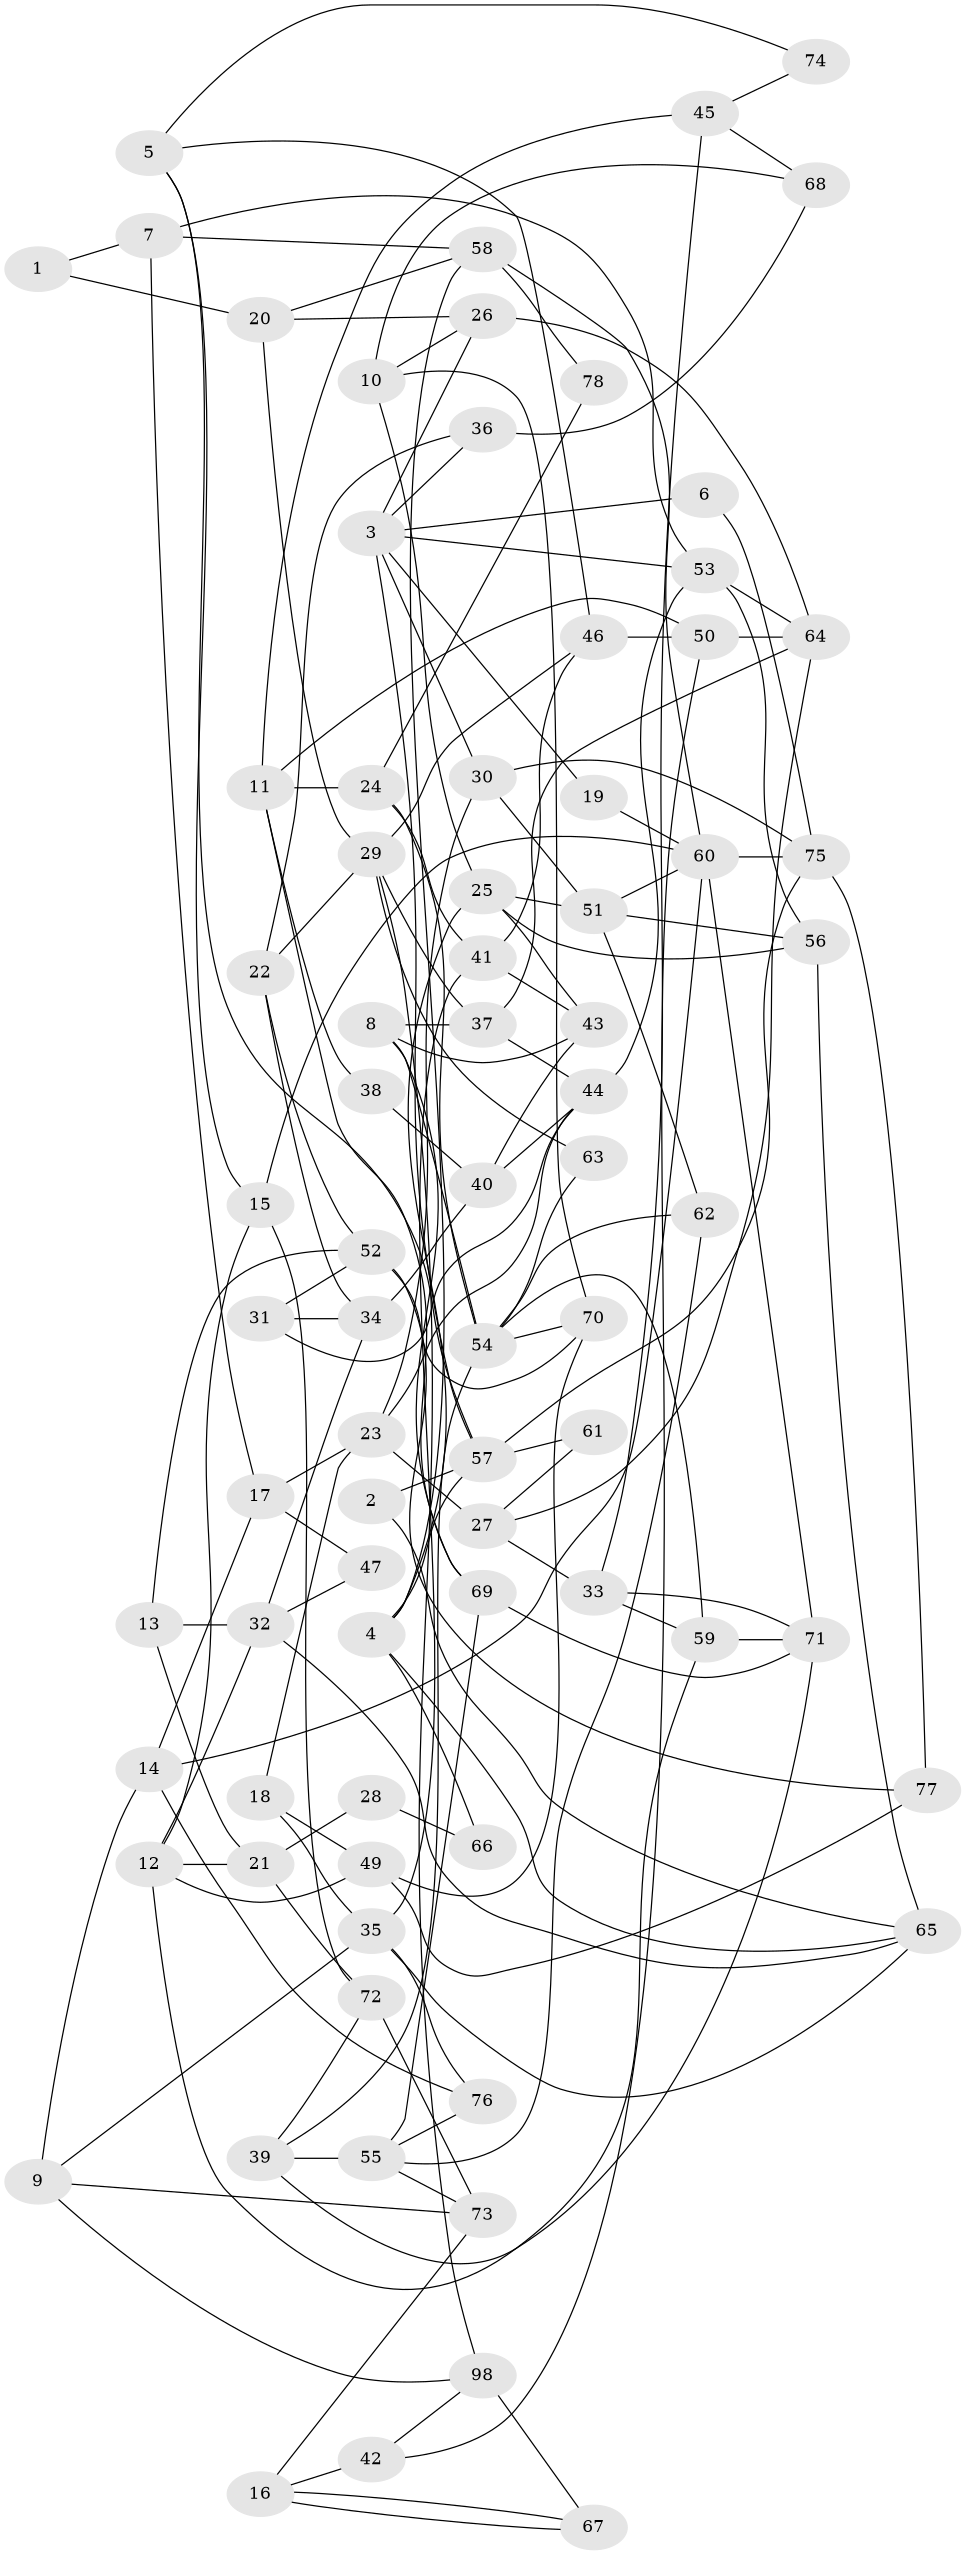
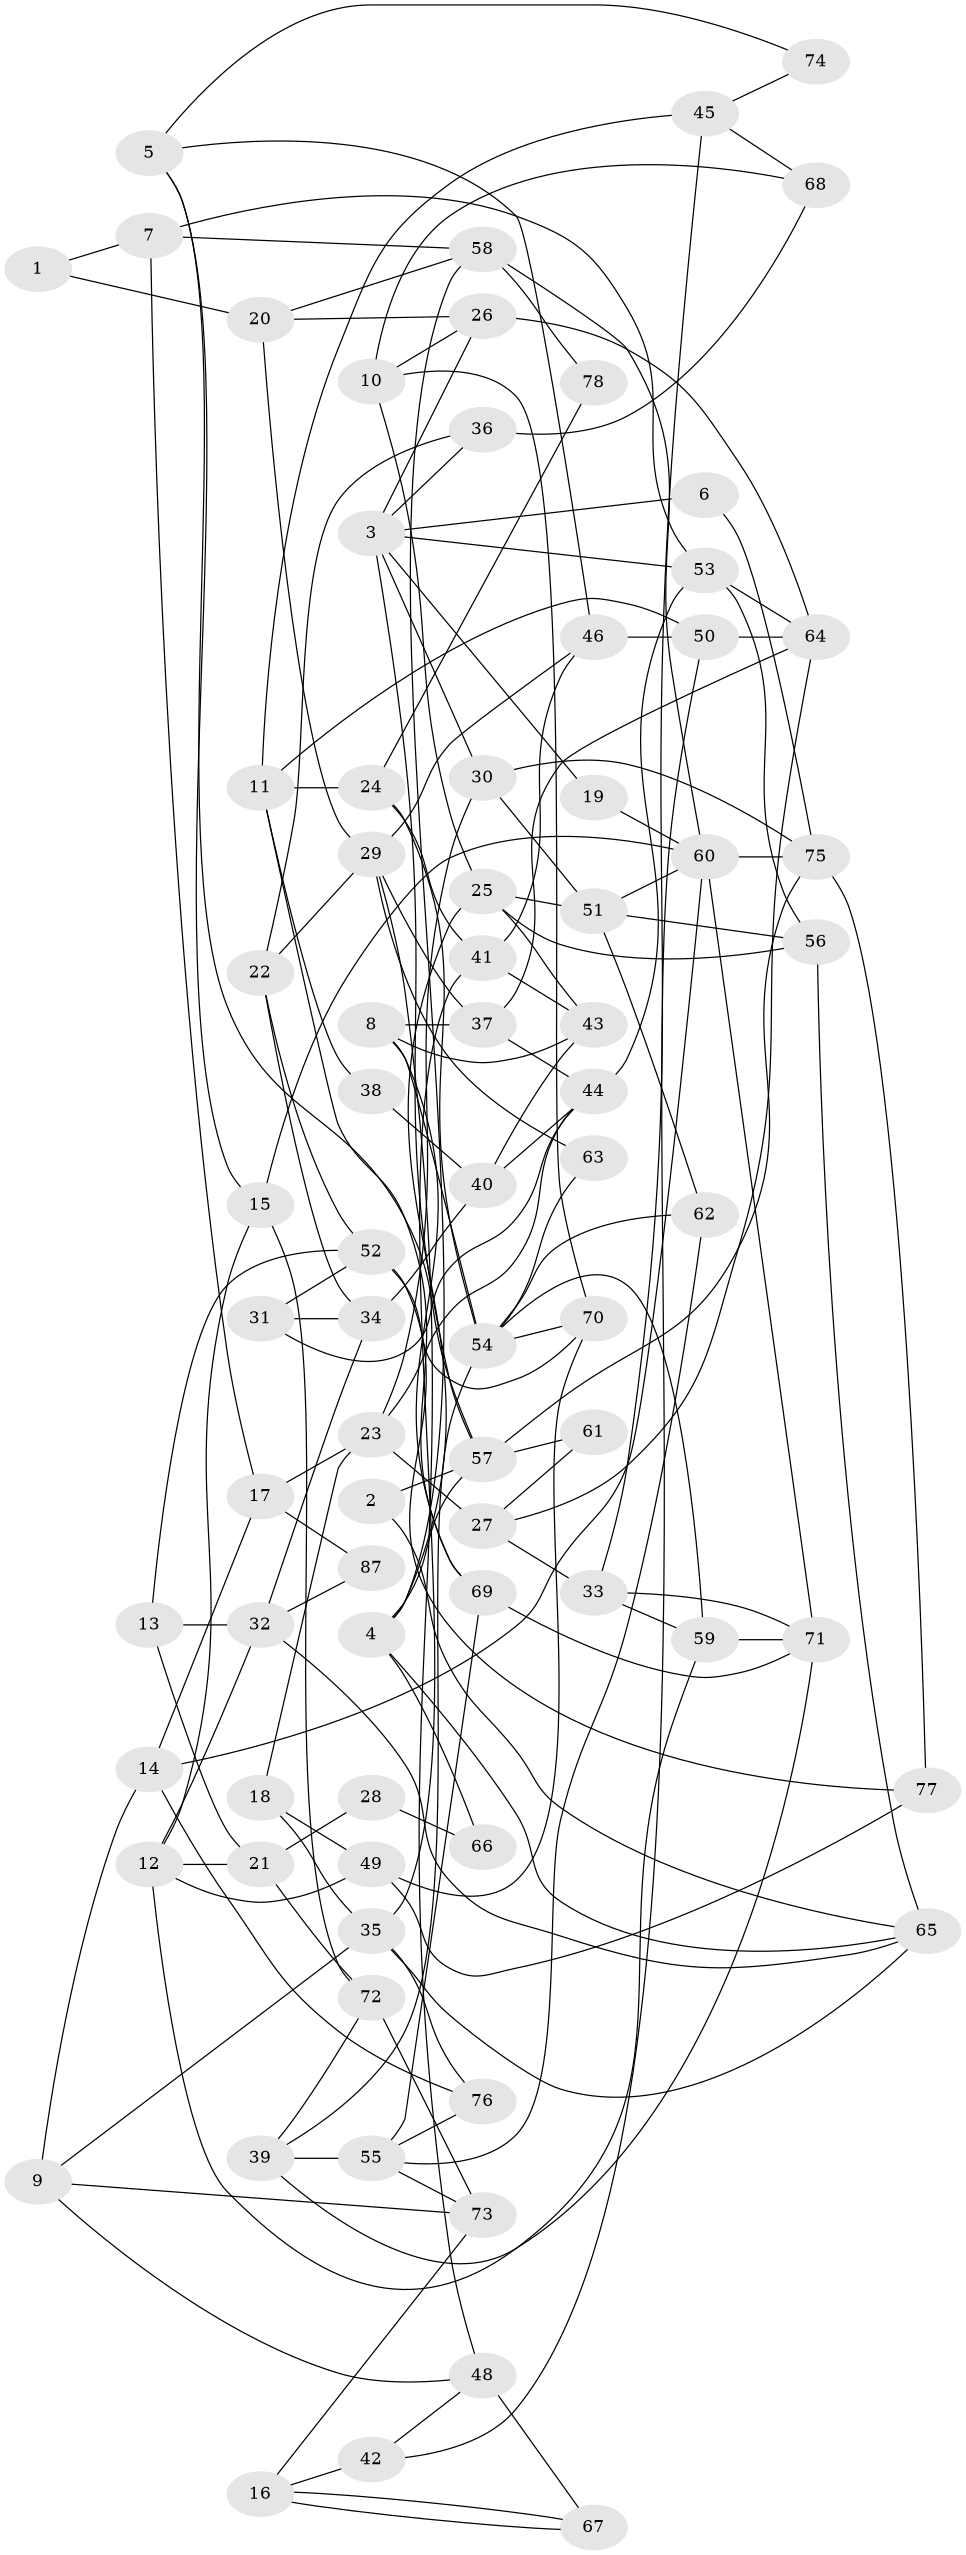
(372, 1568) -> (372, 1568)
(483, 2376) -> (483, 2376)
